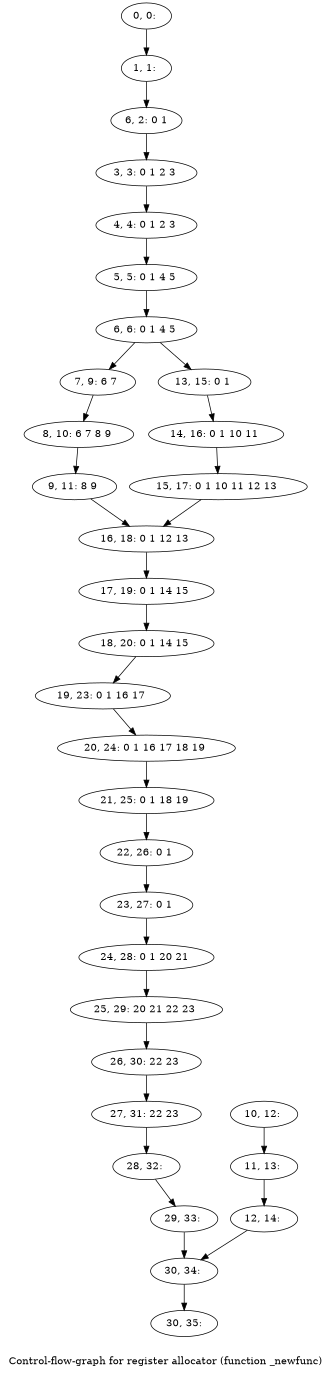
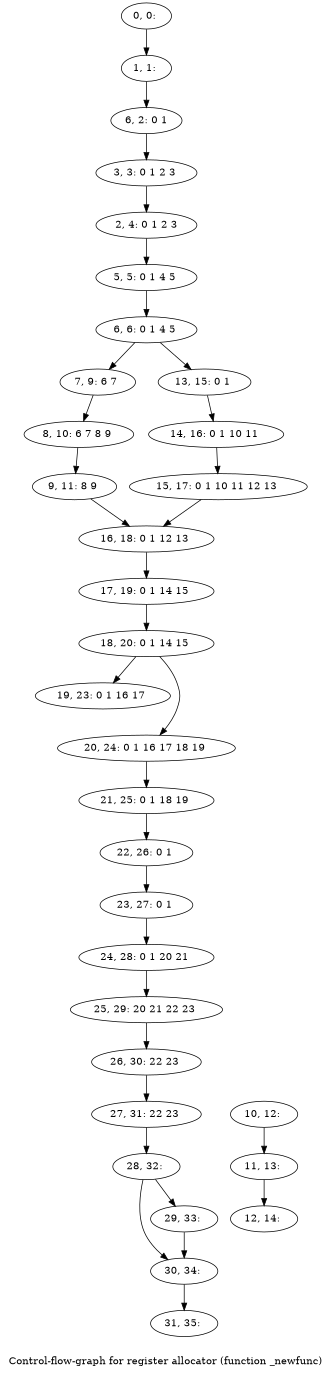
(146, 225) -> (146, 225)
(122, 719) -> (179, 692)
(227, 1243) -> (141, 1221)
(184, 1323) -> (184, 1323)
